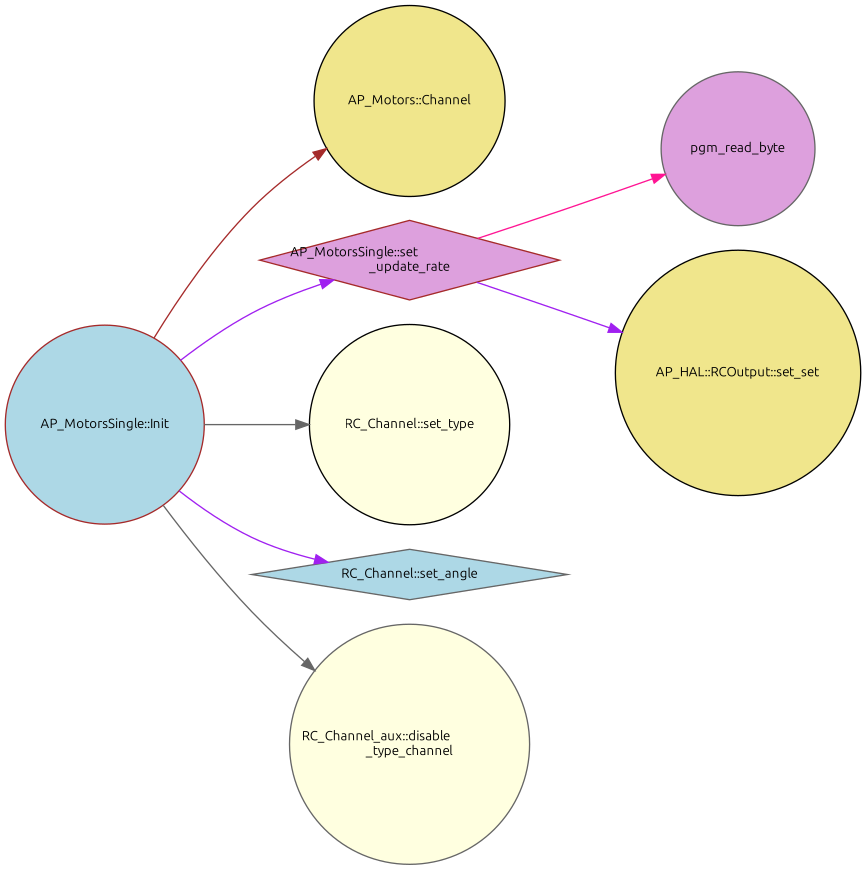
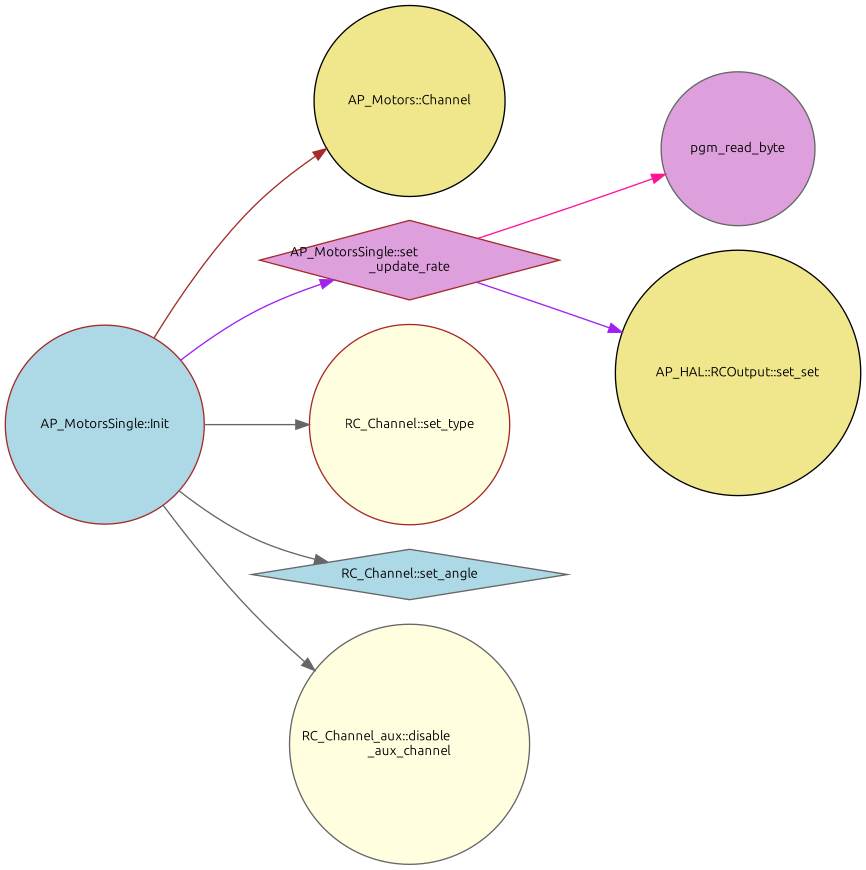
(410, 425) -> (410, 425)
(243, 533) -> (243, 533)
(410, 744) -> (410, 744)
